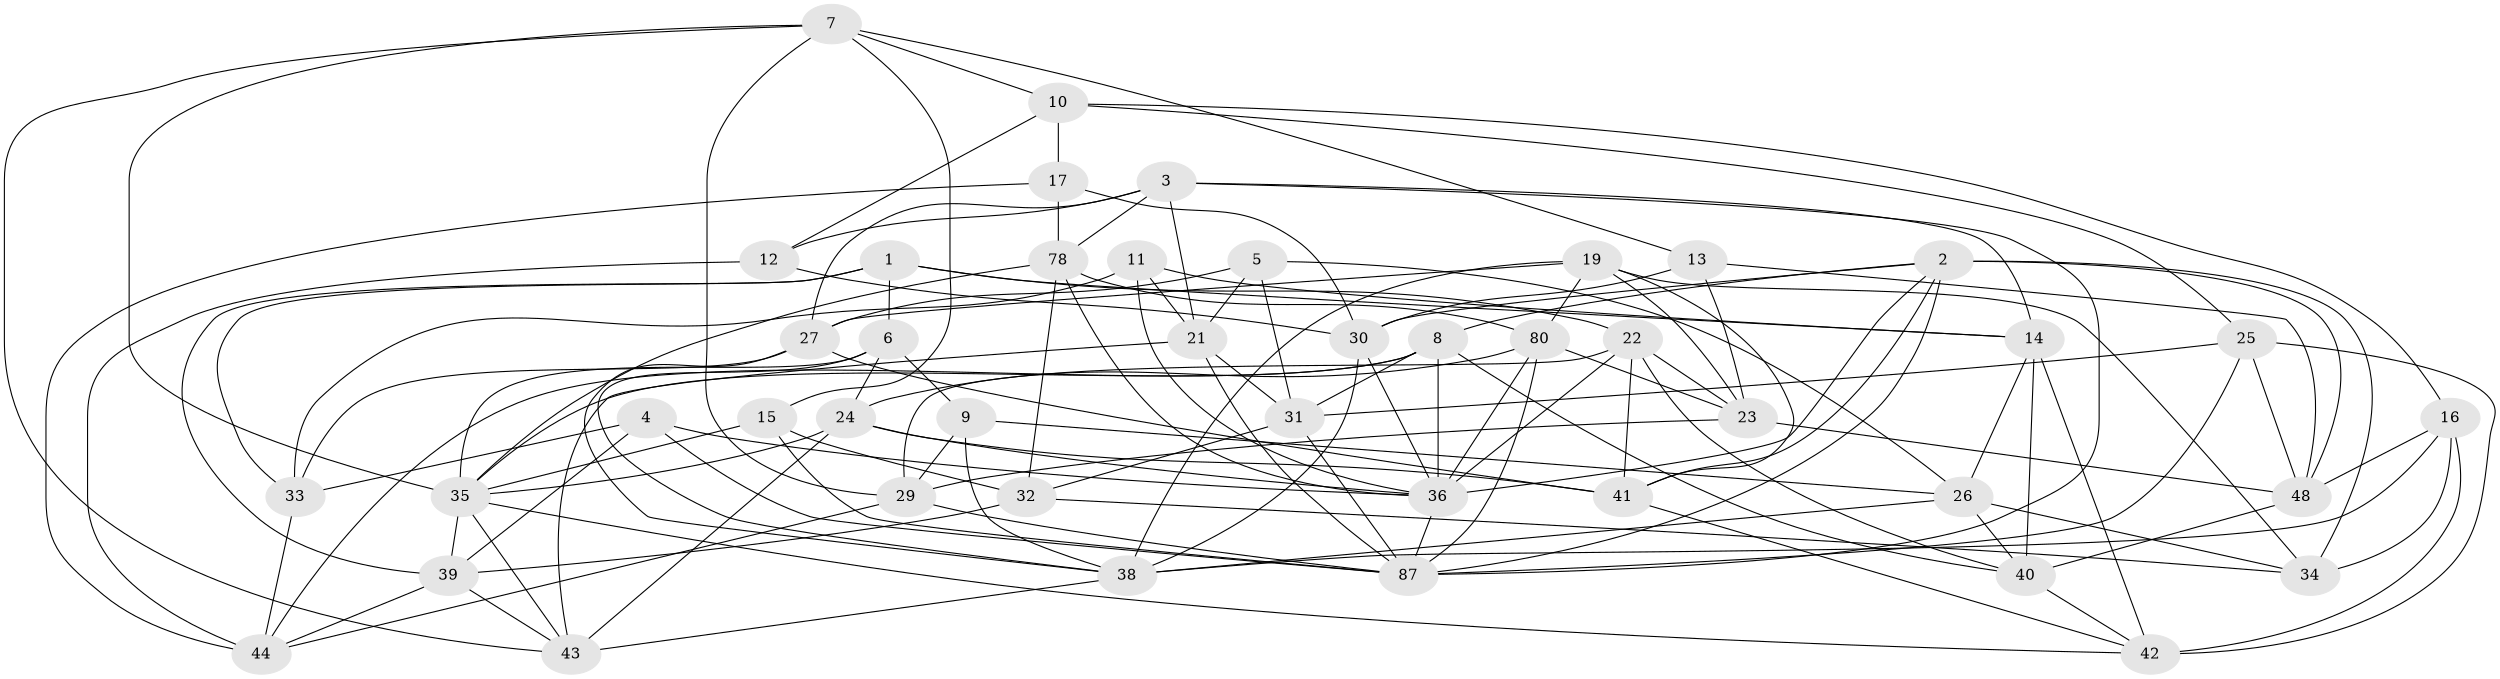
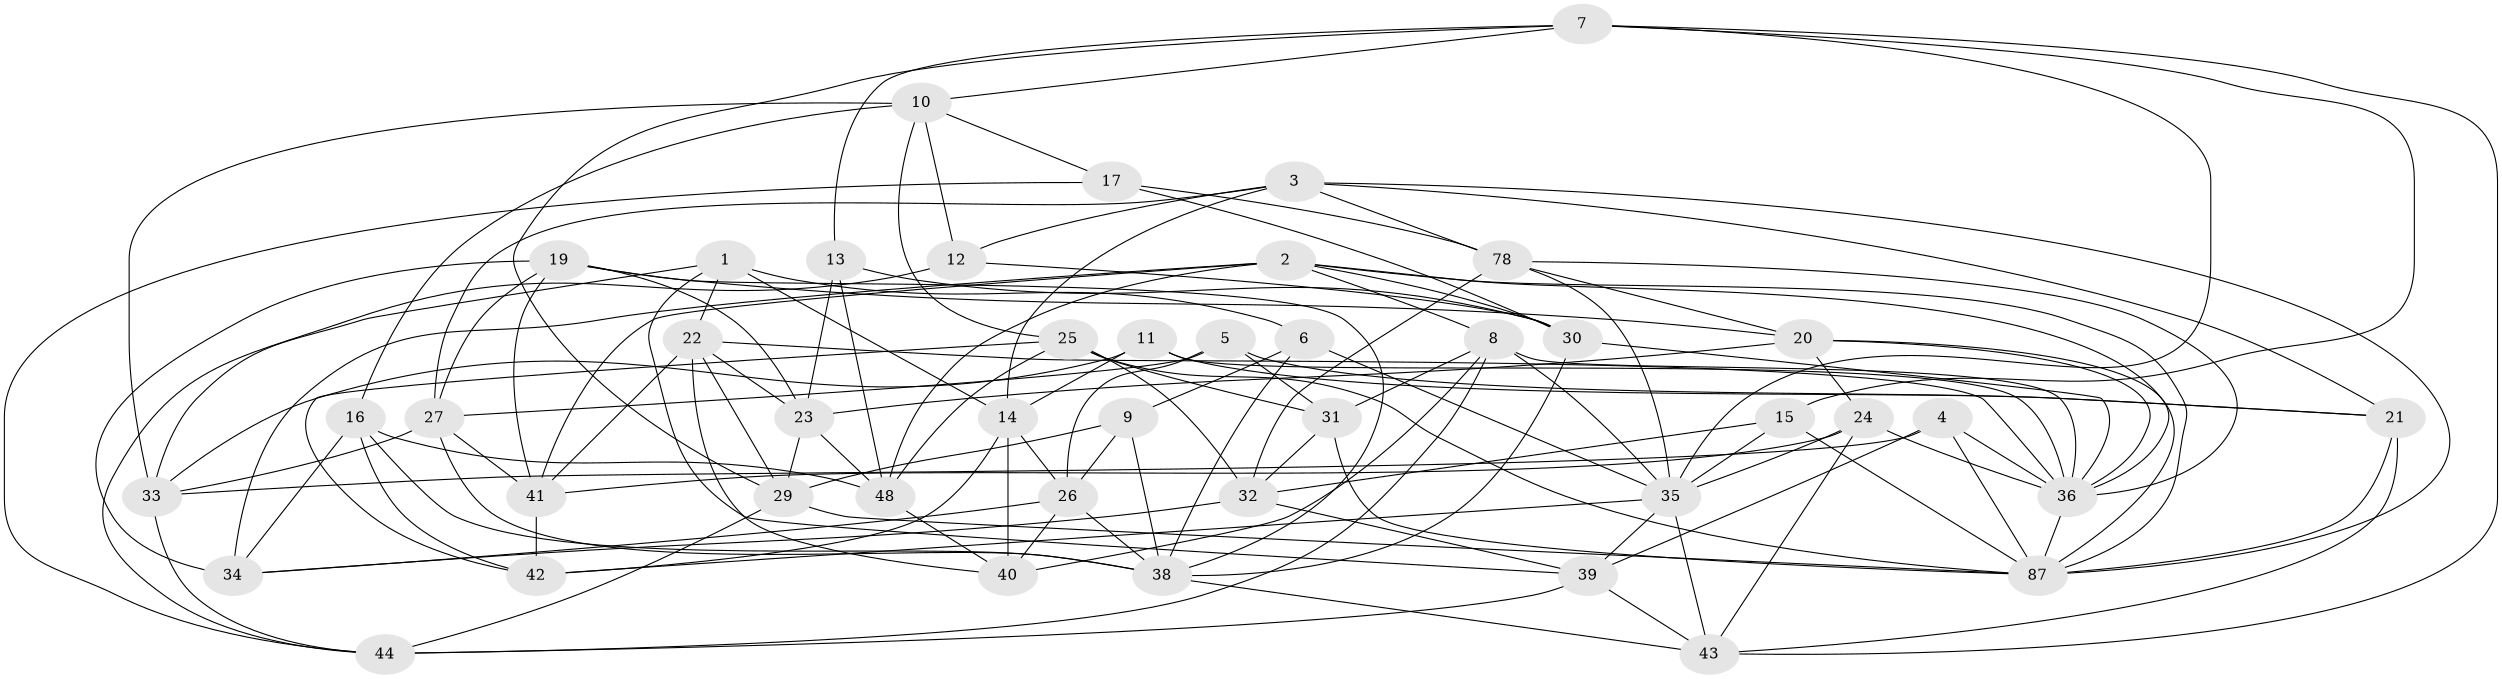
none -> (378, 133)
(1540, 339) -> (1804, 339)
(867, 379) -> none
(1253, 385) -> none
none -> (1178, 407)
(2088, 615) -> none
